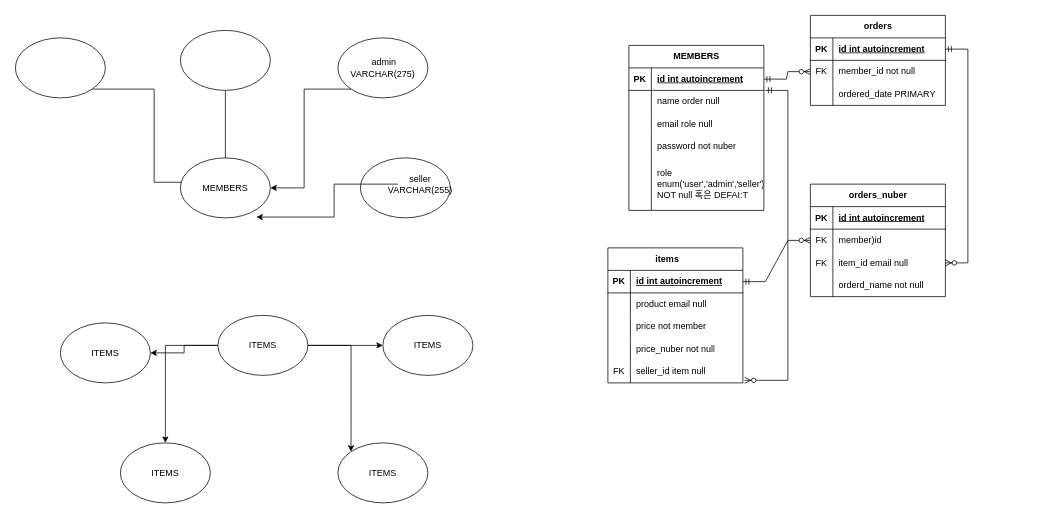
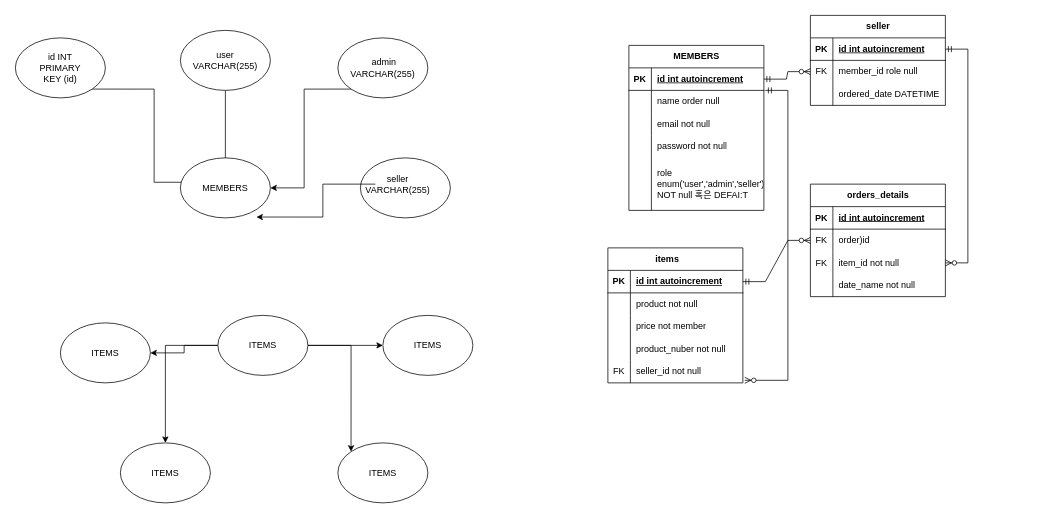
(878, 27) -> (878, 27)
none -> (225, 60)
none -> (60, 68)
(383, 68) -> (383, 68)
(878, 72) -> (880, 72)
(888, 94) -> (891, 94)
(687, 124) -> (686, 124)
(700, 147) -> (696, 147)
(420, 184) -> (398, 184)
(878, 195) -> (878, 195)
(860, 240) -> (858, 240)
(875, 263) -> (872, 263)
(885, 285) -> (880, 285)
(675, 304) -> (672, 304)
(681, 349) -> (687, 349)
(675, 372) -> (674, 372)
